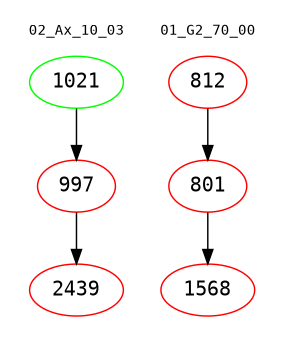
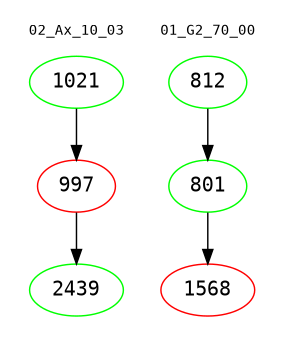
(208, 82) -> (208, 82)
(208, 186) -> (208, 186)
(76, 290) -> (76, 290)
